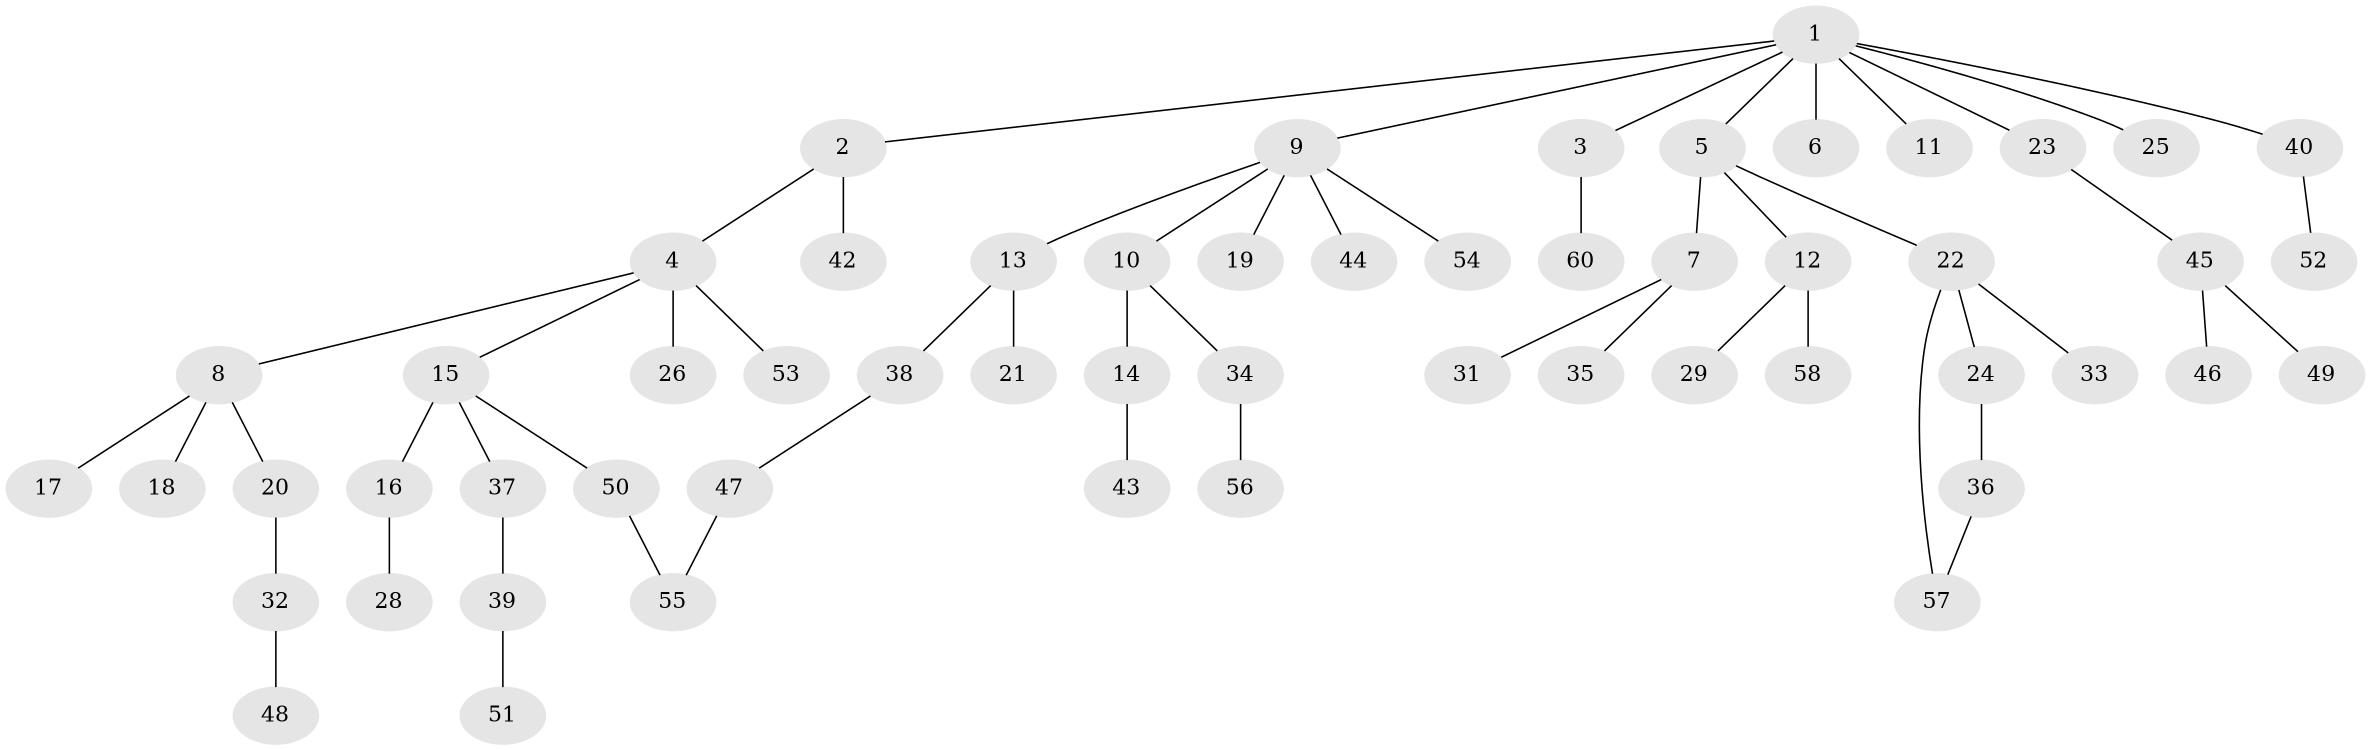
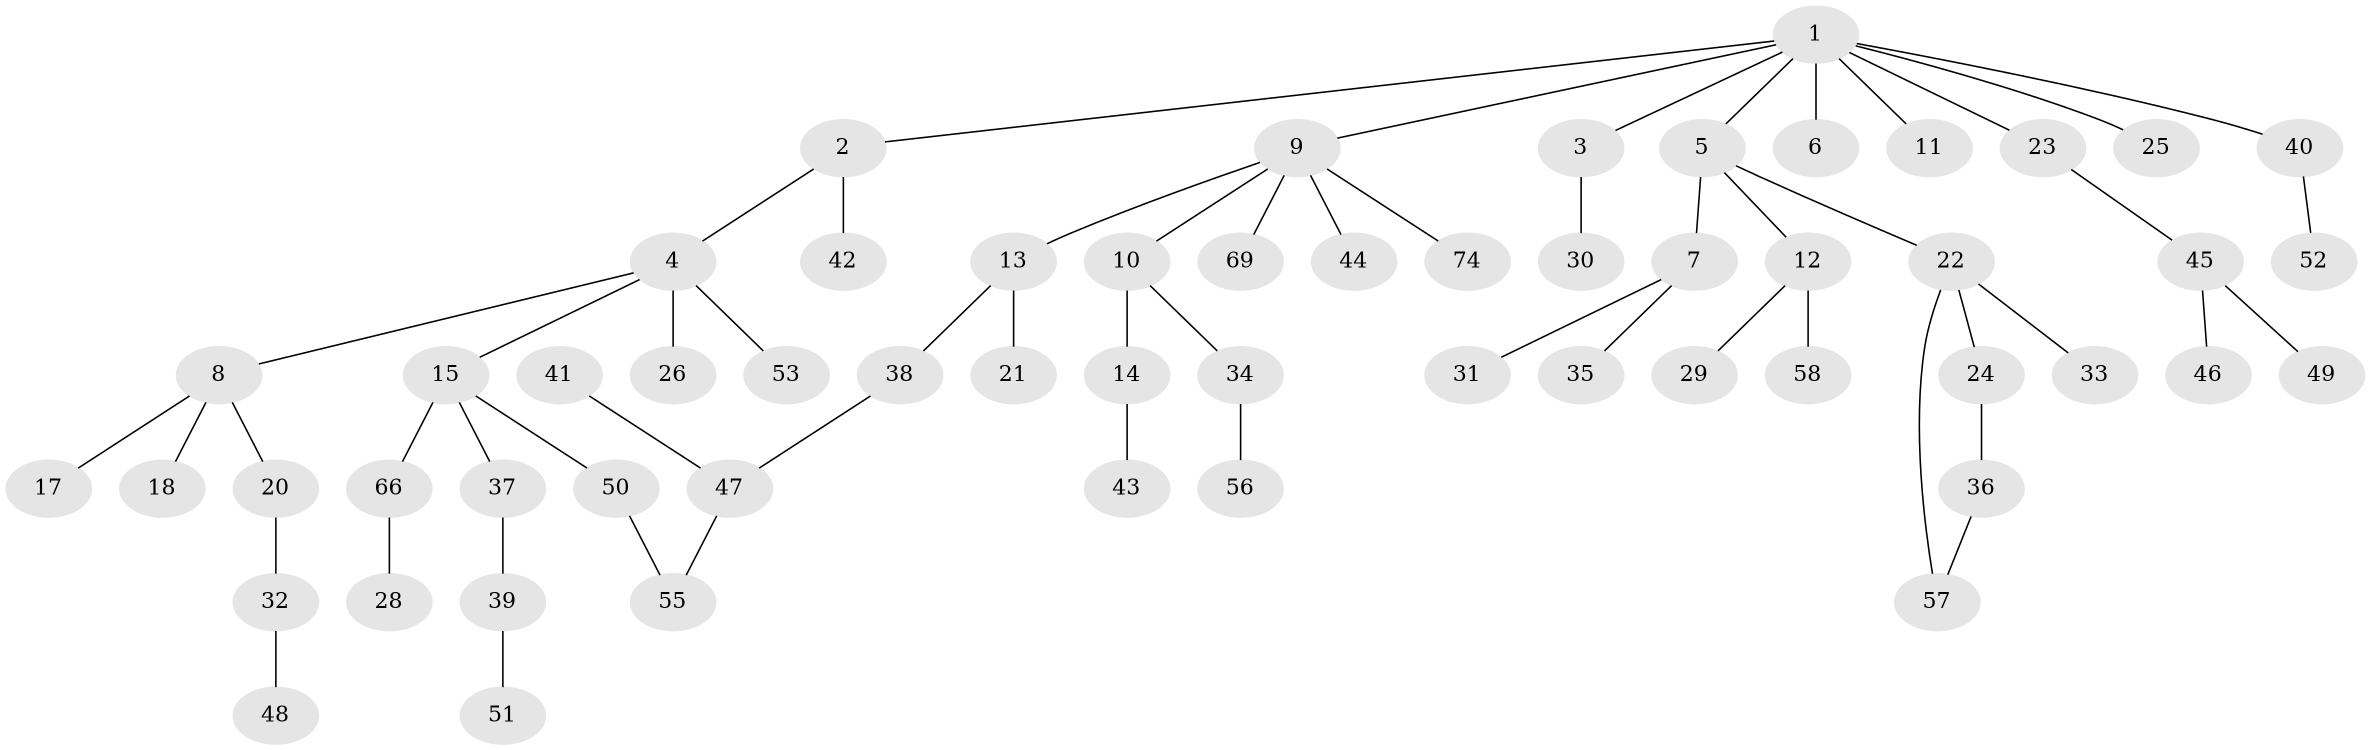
(1241, 262) -> (1241, 262)
(1468, 262) -> (1468, 262)
(1581, 262) -> (1581, 262)
none -> (560, 375)
(389, 489) -> (389, 489)
